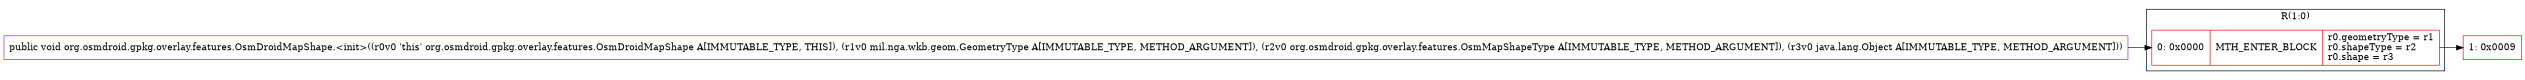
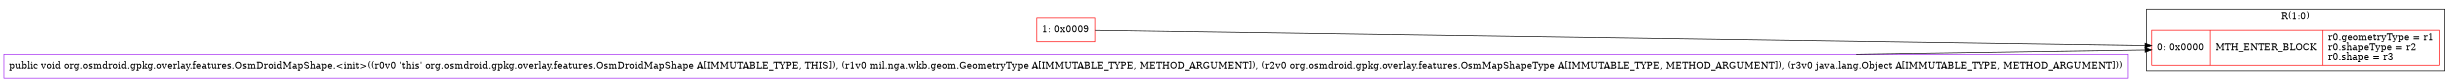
(2449, 48) -> (1620, 38)
